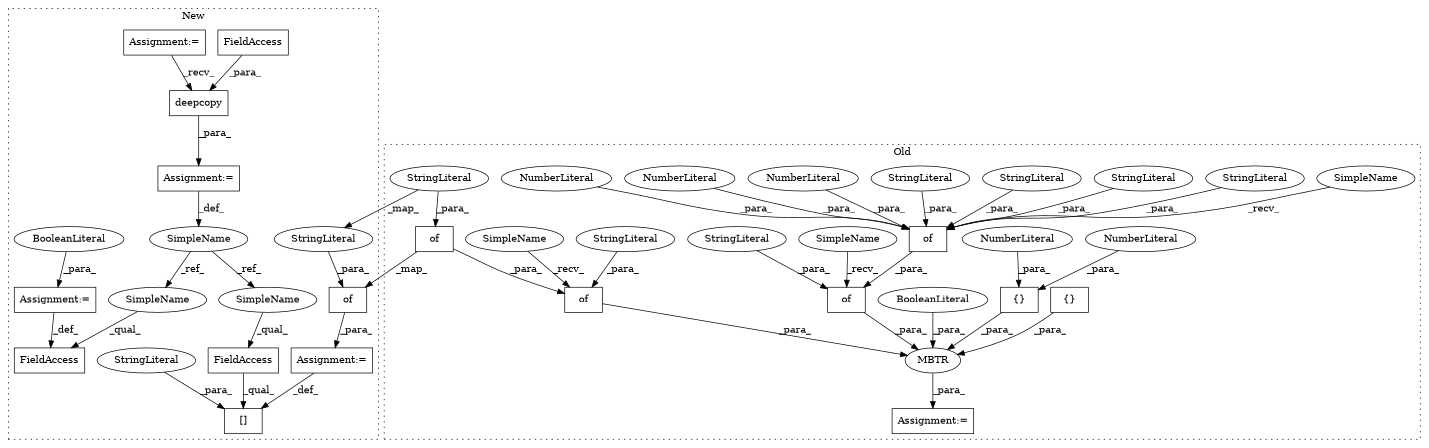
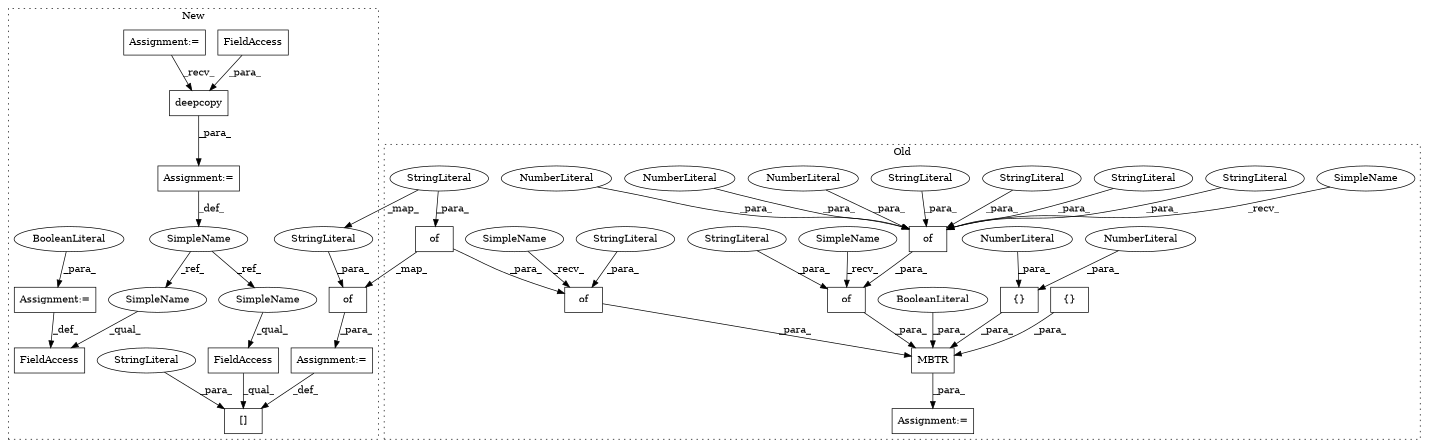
(933, 360) -> (933, 360)
